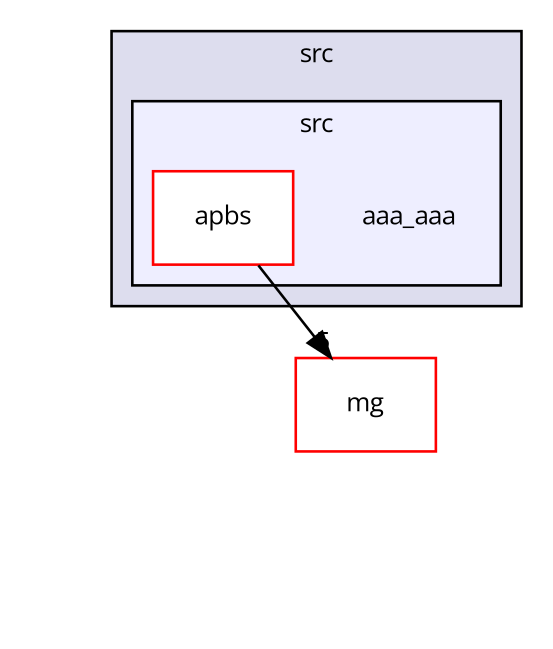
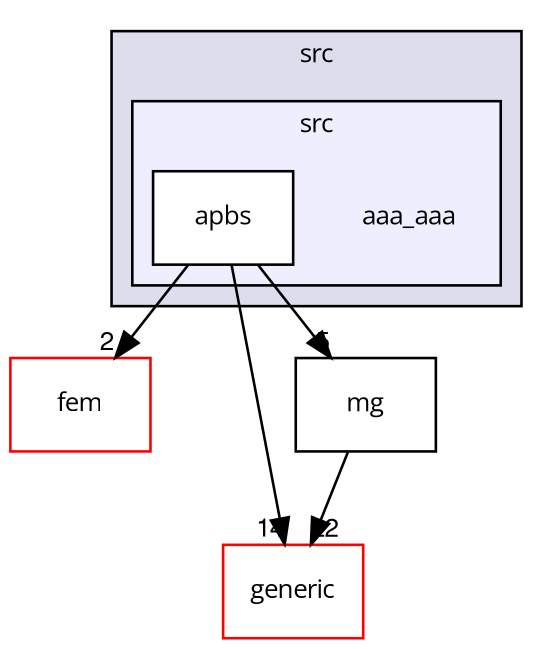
(223, 218) -> (223, 218)
none -> (80, 405)
(366, 405) -> (366, 405)
none -> (293, 592)
